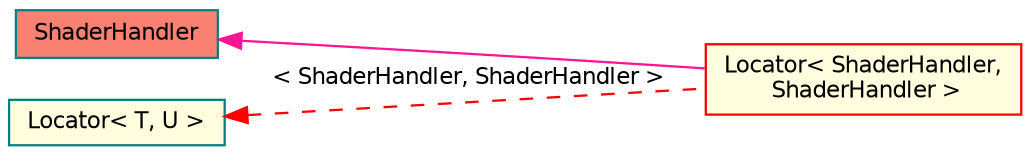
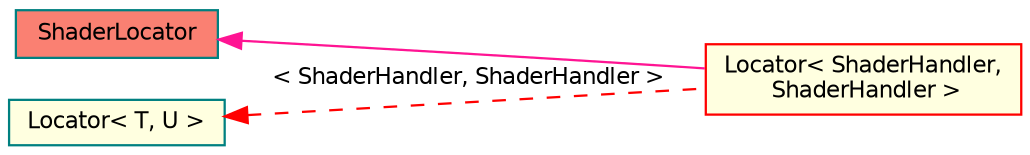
(117, 34) -> (117, 34)
